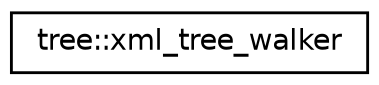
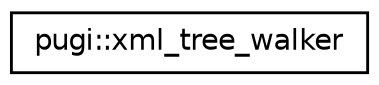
(190, 43) -> (190, 43)
